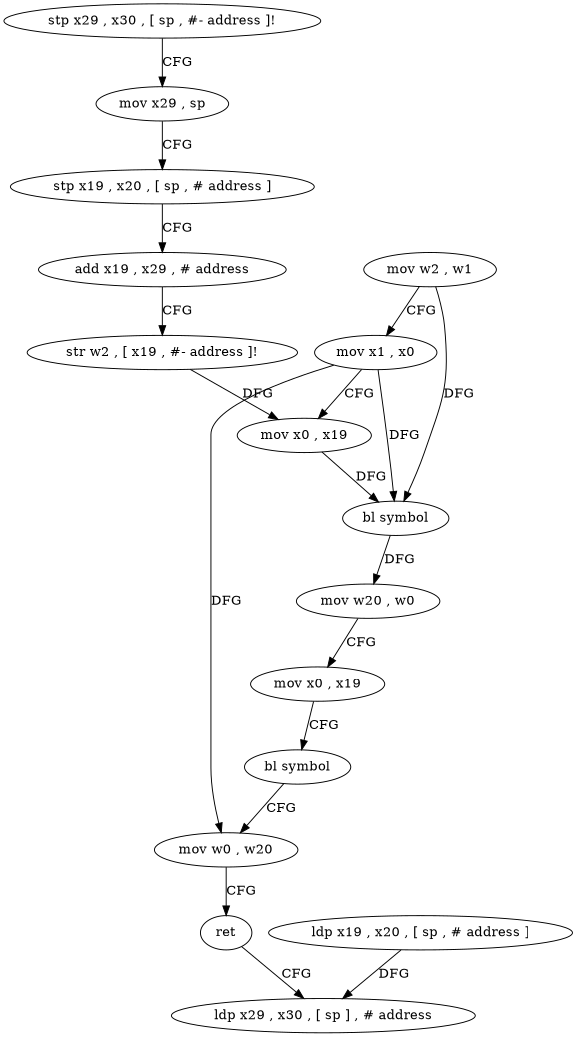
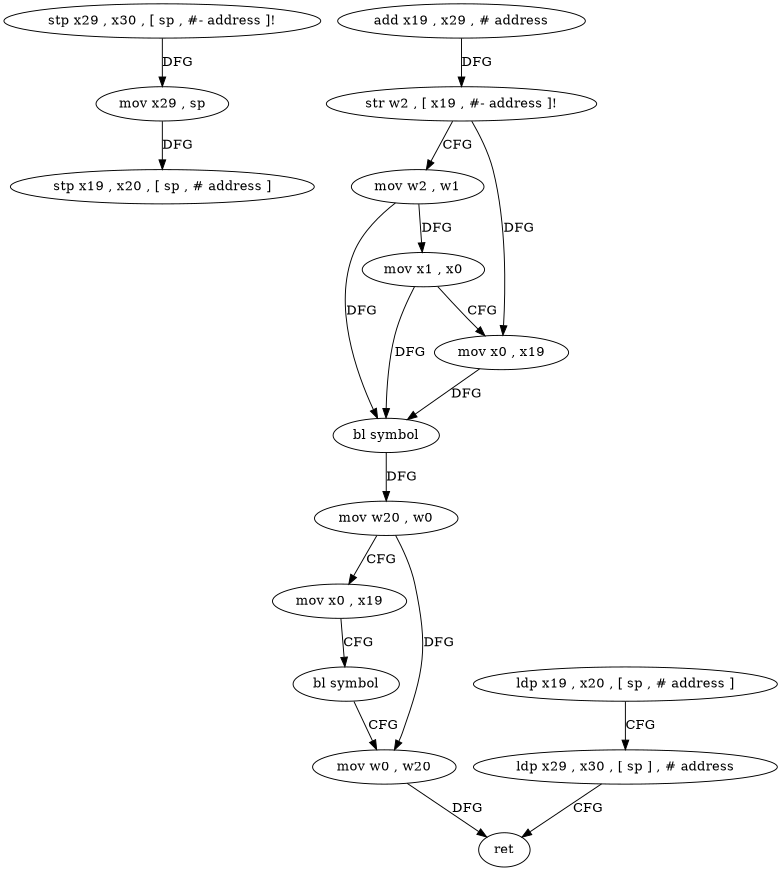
(178, 62) -> (178, 62)
none -> (442, 141)
(178, 145) -> (178, 145)
(162, 223) -> none
(178, 311) -> (477, 62)
(421, 311) -> (437, 228)
(211, 556) -> (422, 638)
(241, 891) -> (468, 808)
(269, 969) -> (566, 808)
(394, 974) -> (641, 726)
